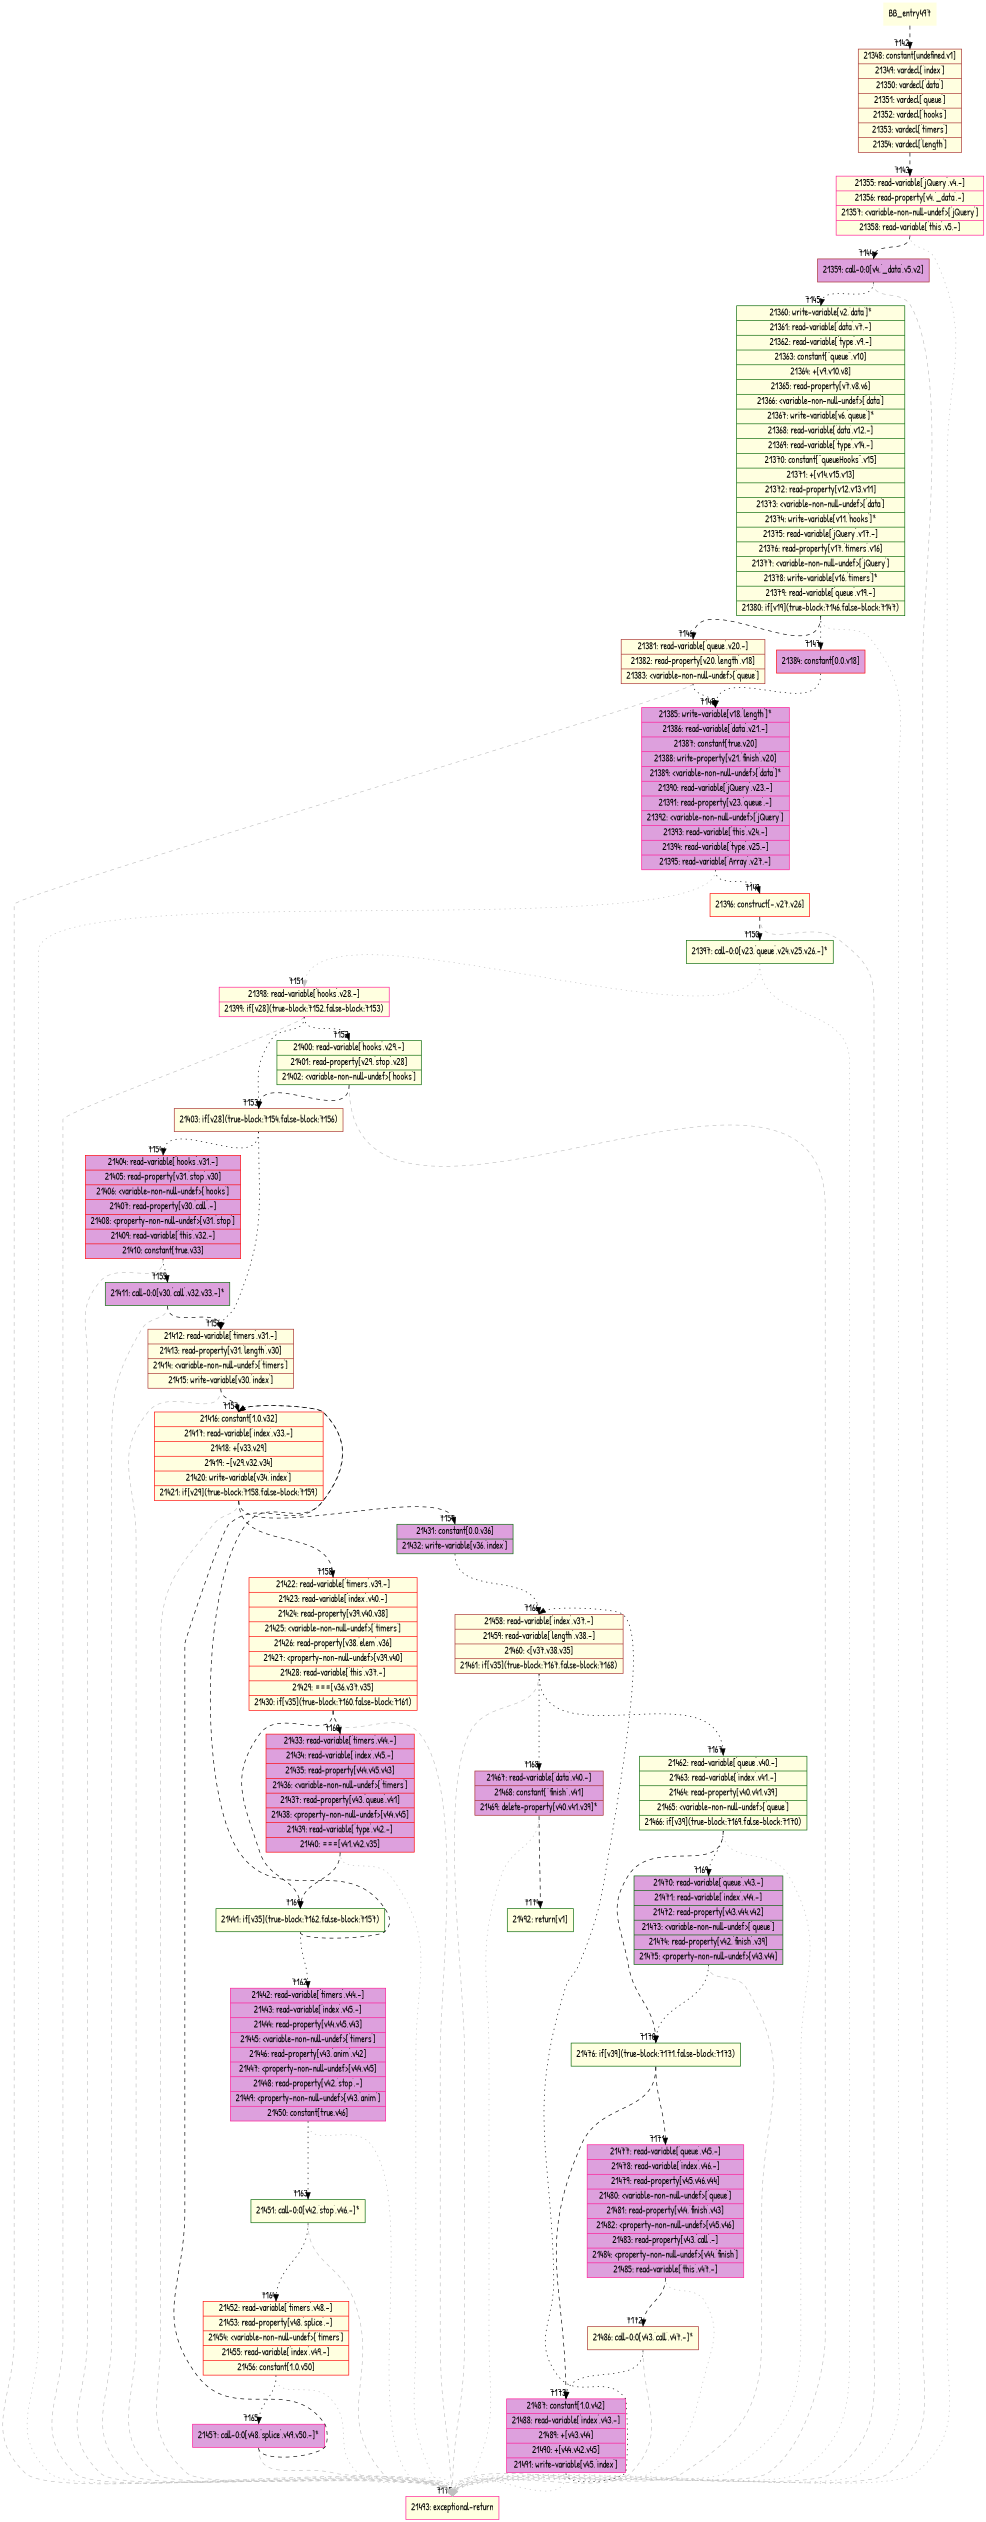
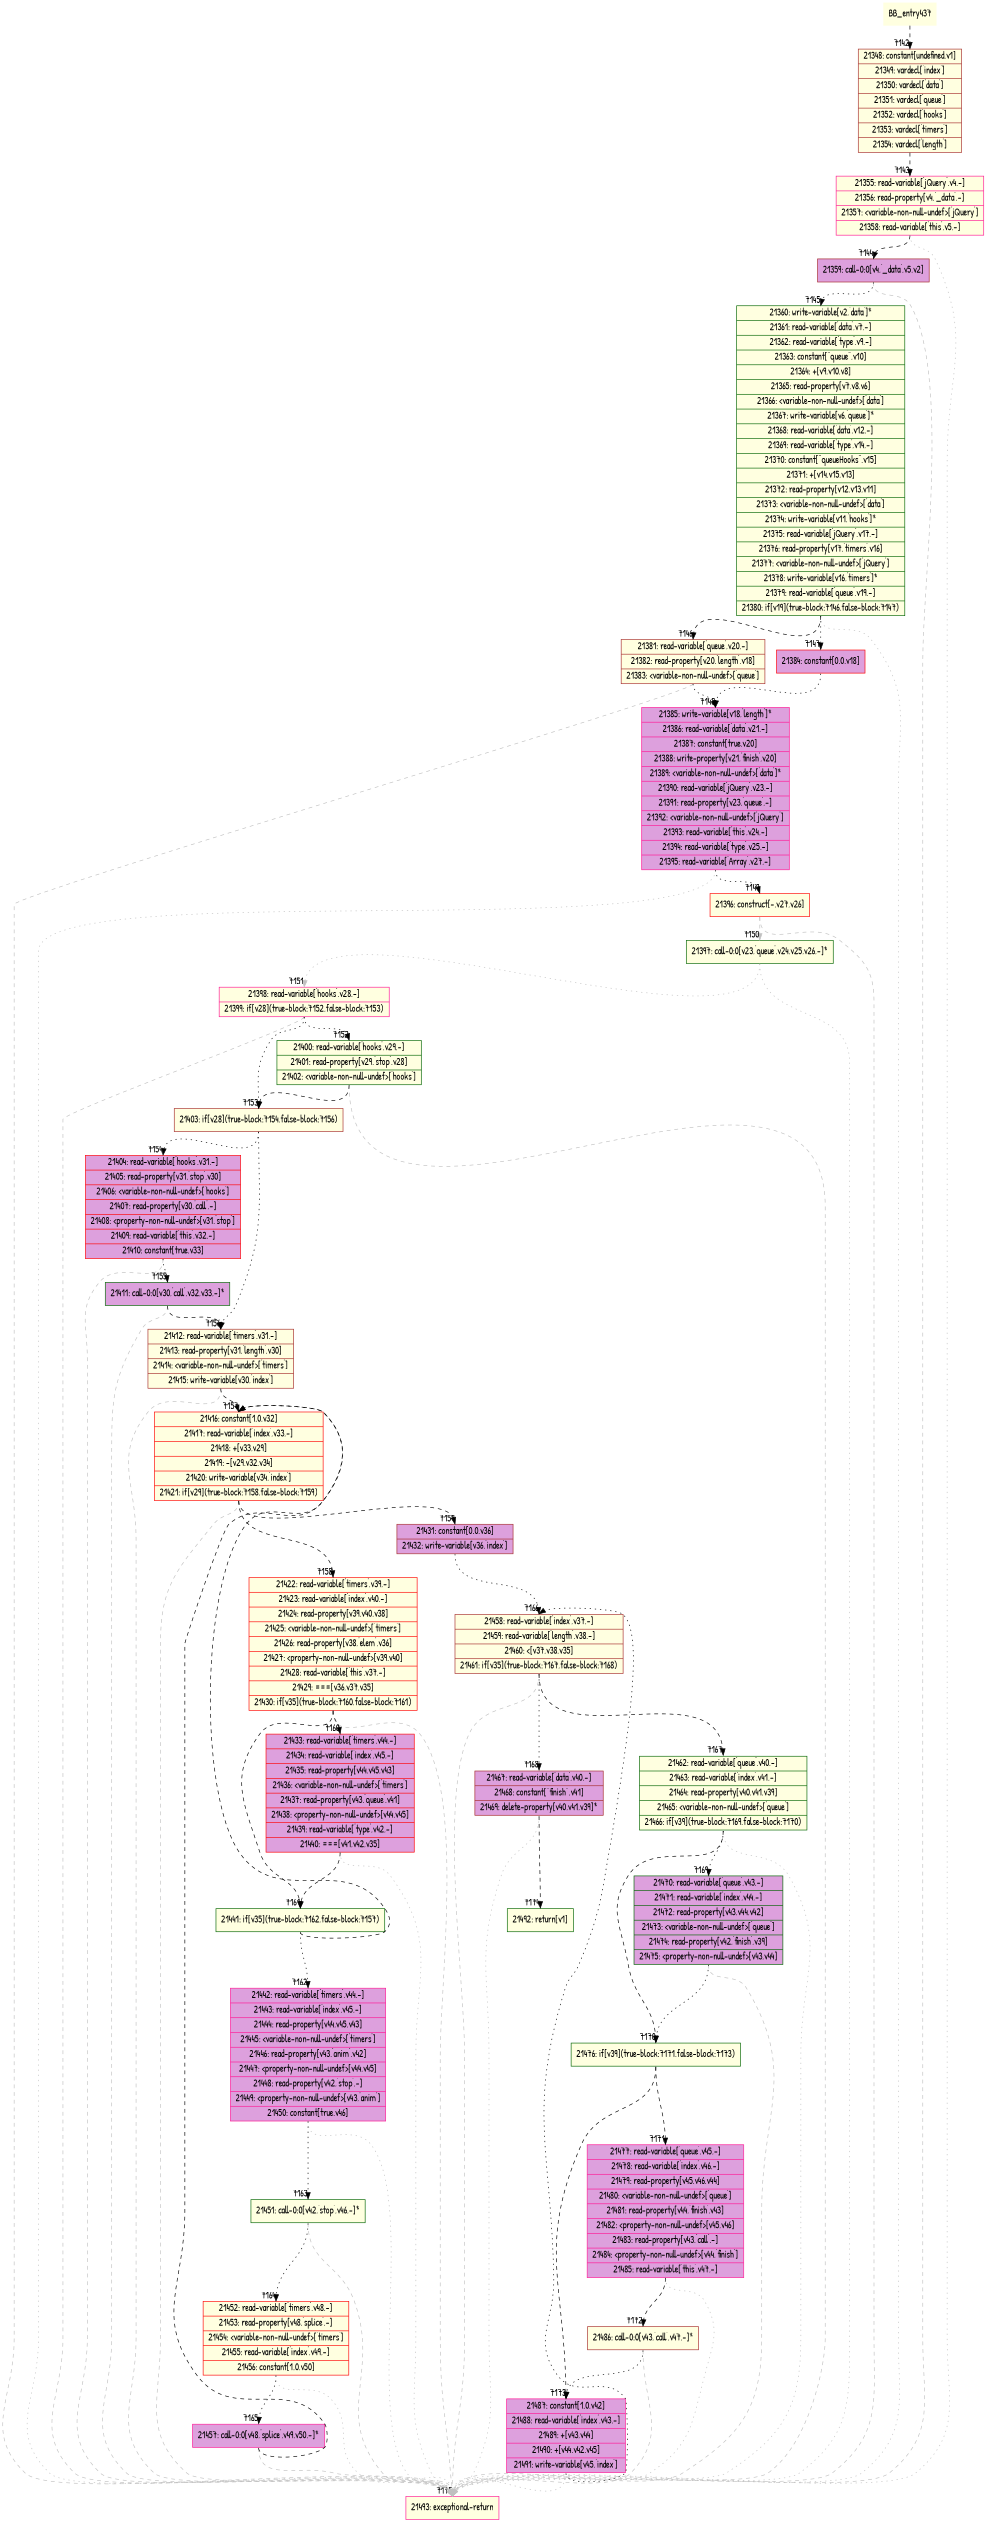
(910, 14) -> (910, 14)
(760, 925) -> (760, 925)
(455, 1539) -> (455, 1539)
(622, 1715) -> (622, 1715)
